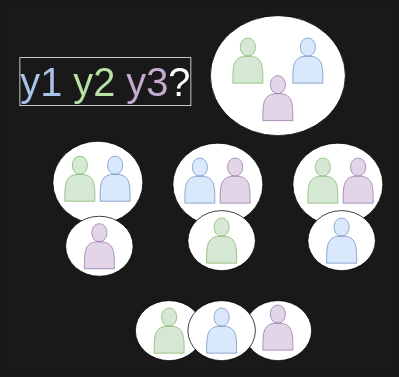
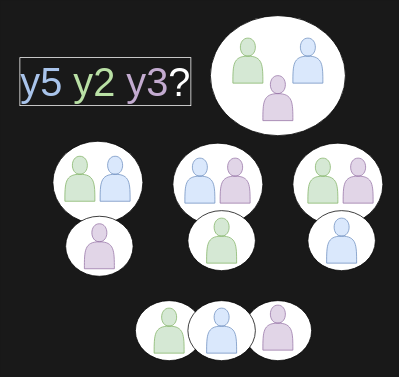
(106, 81) -> (106, 81)
